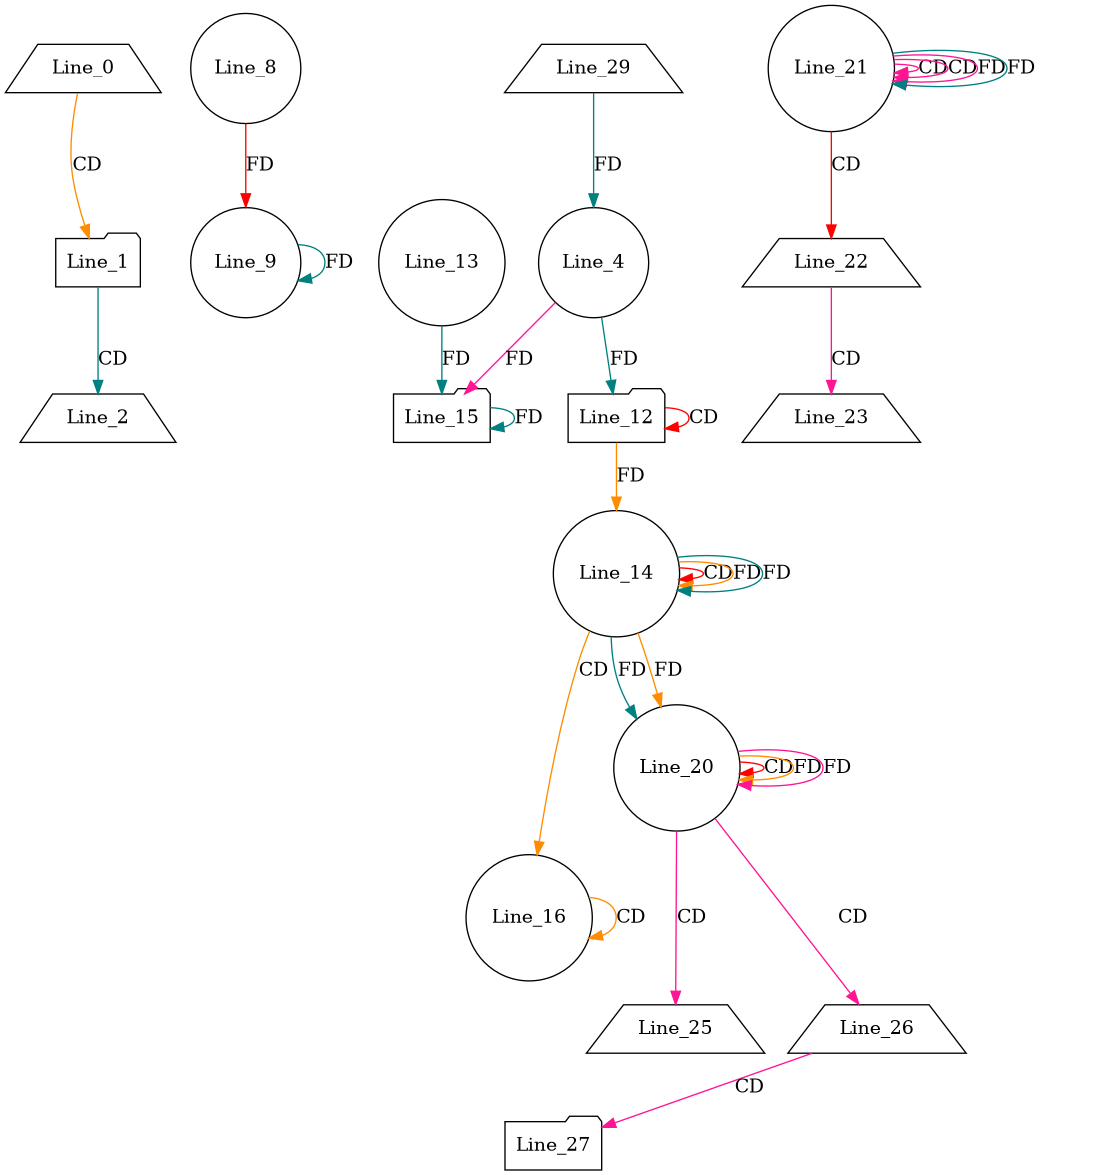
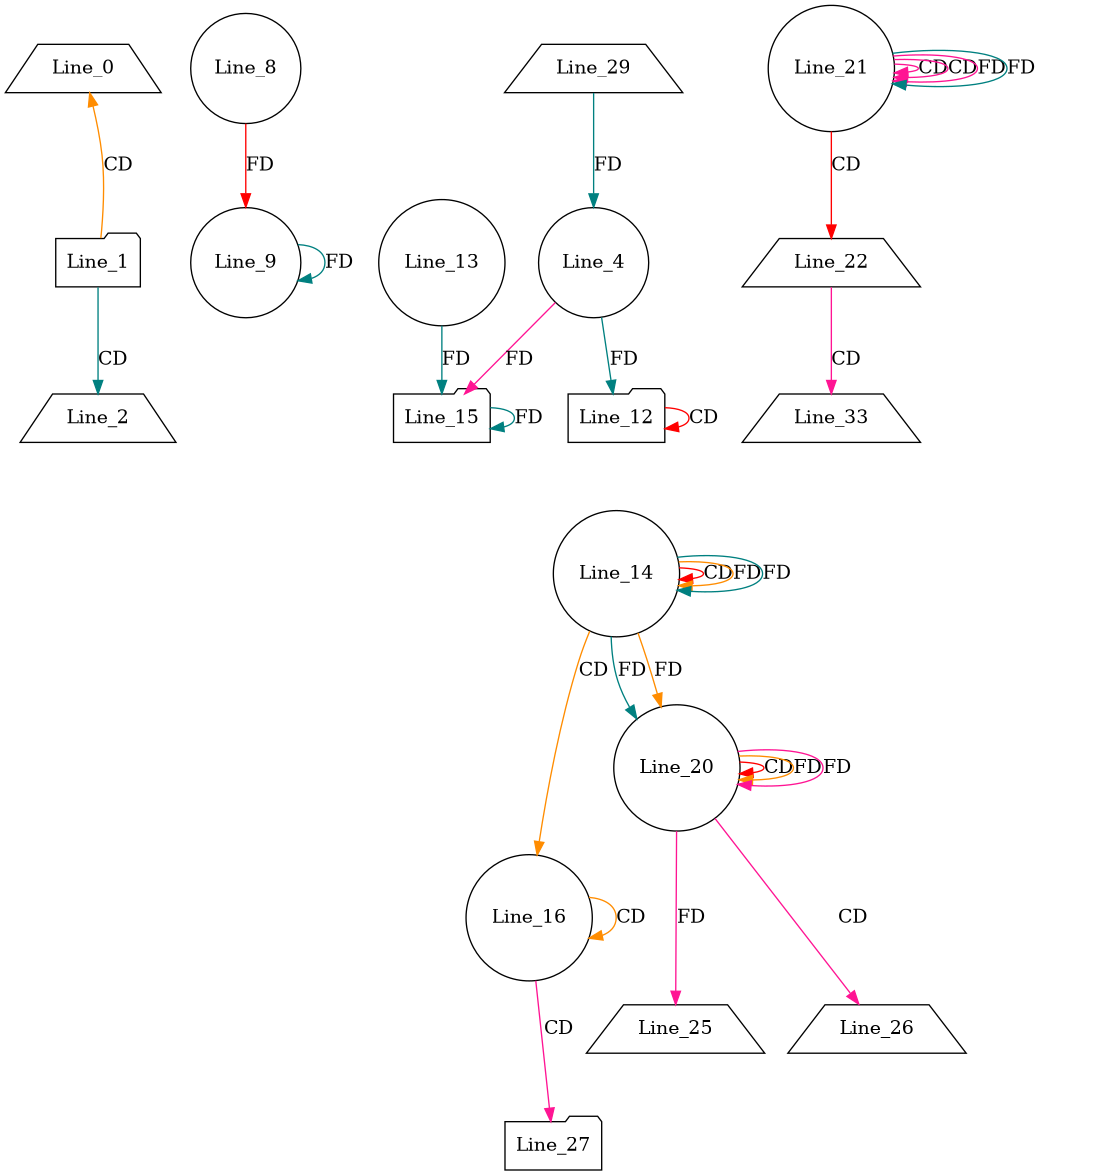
(71, 160) -> (103, 172)
(831, 418) -> (831, 418)
(616, 470) -> none
(692, 918) -> (692, 918)
(713, 1088) -> (543, 1044)
